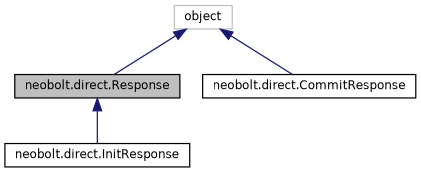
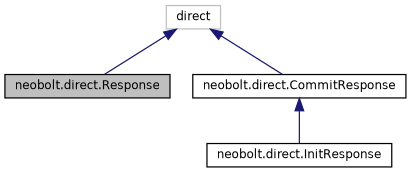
(203, 17) -> (193, 17)
(97, 127) -> (299, 127)
